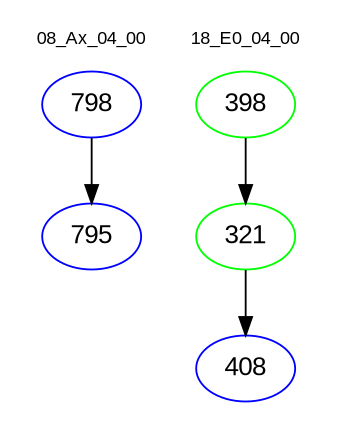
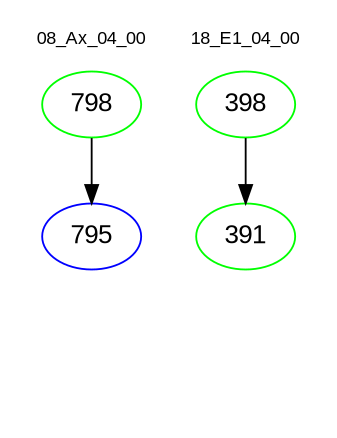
(246, 39) -> (246, 39)
(92, 104) -> (92, 104)
(246, 236) -> (246, 236)
(246, 368) -> none
